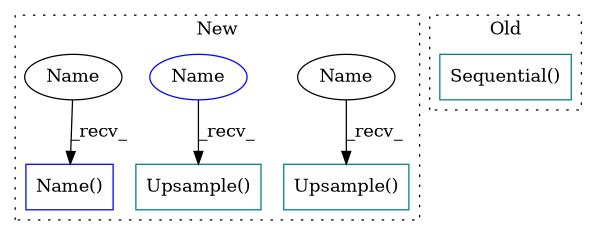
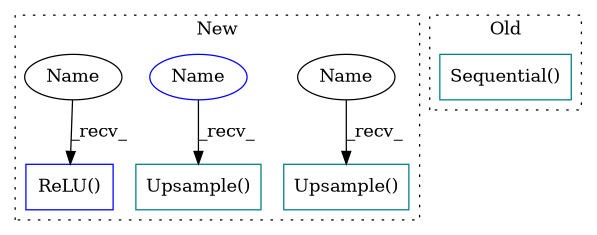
(70, 187) -> (70, 187)
